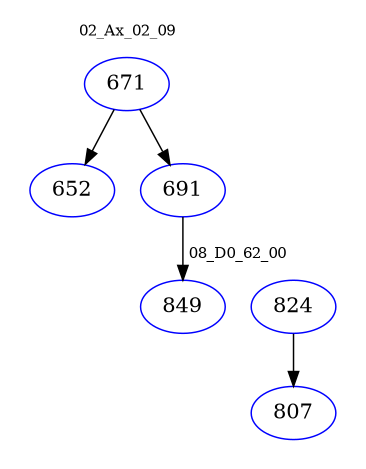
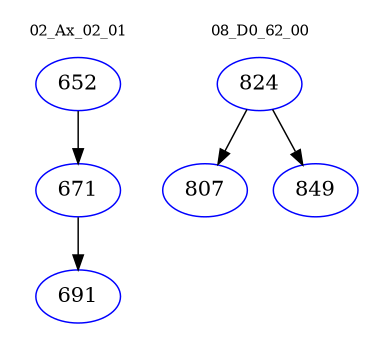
(128, 32) -> (78, 32)
(103, 130) -> (78, 130)
(183, 249) -> (284, 131)
